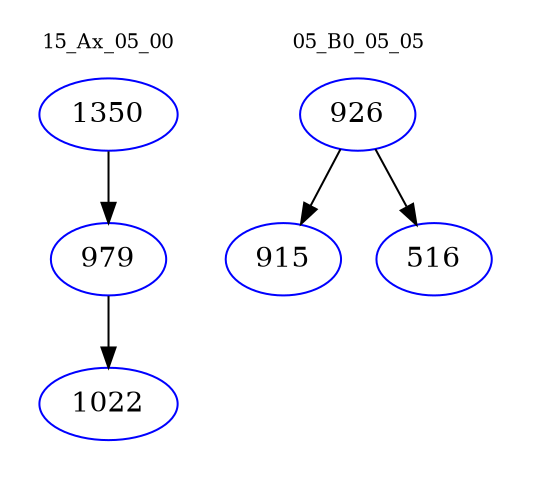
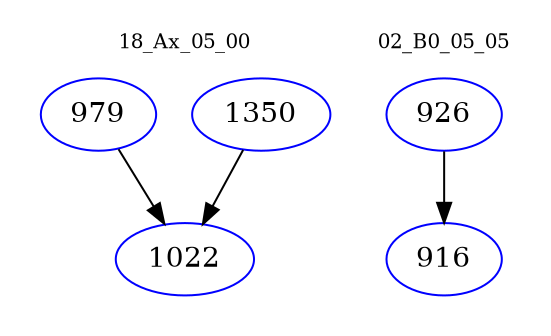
(109, 43) -> (185, 43)
(359, 43) -> (444, 43)
(109, 177) -> (228, 178)
(283, 259) -> none
(434, 259) -> (444, 259)
